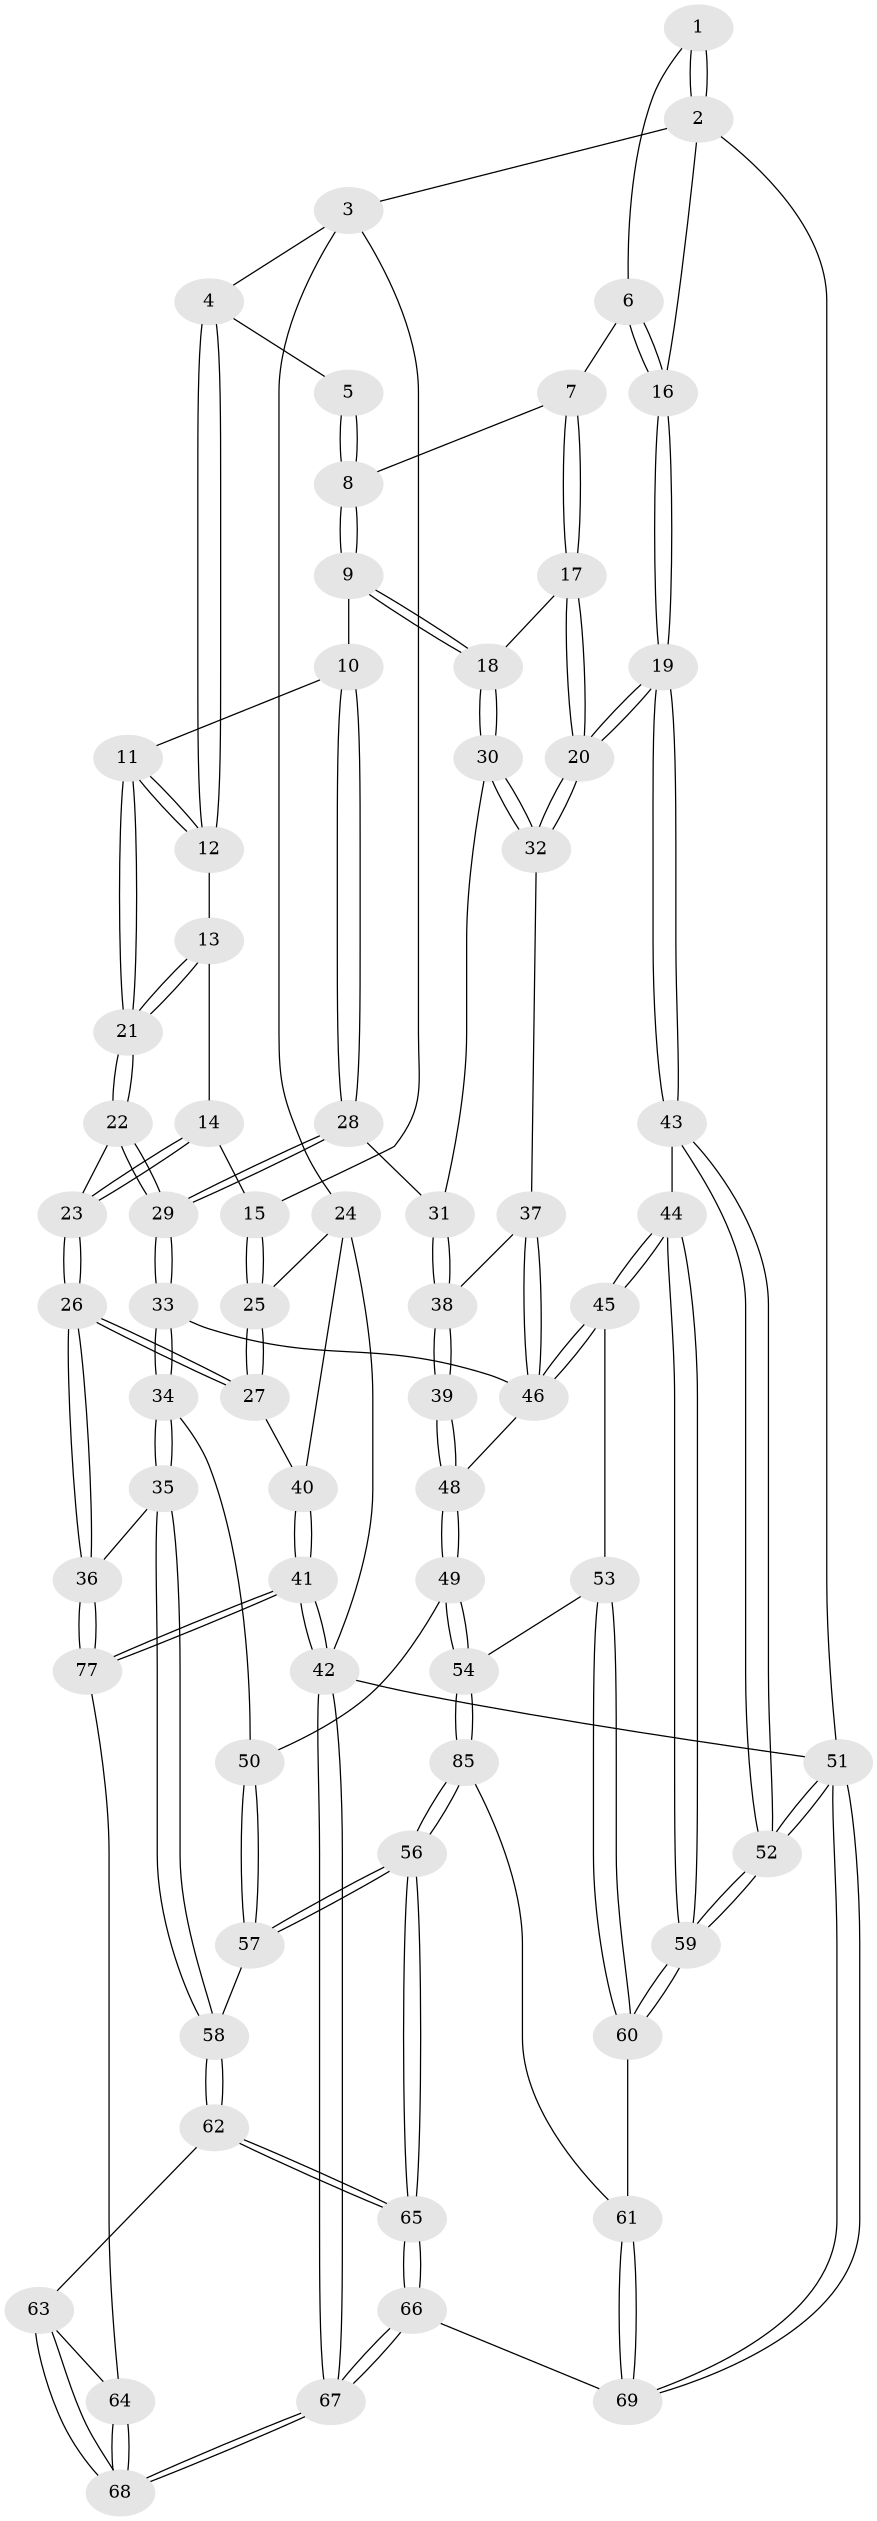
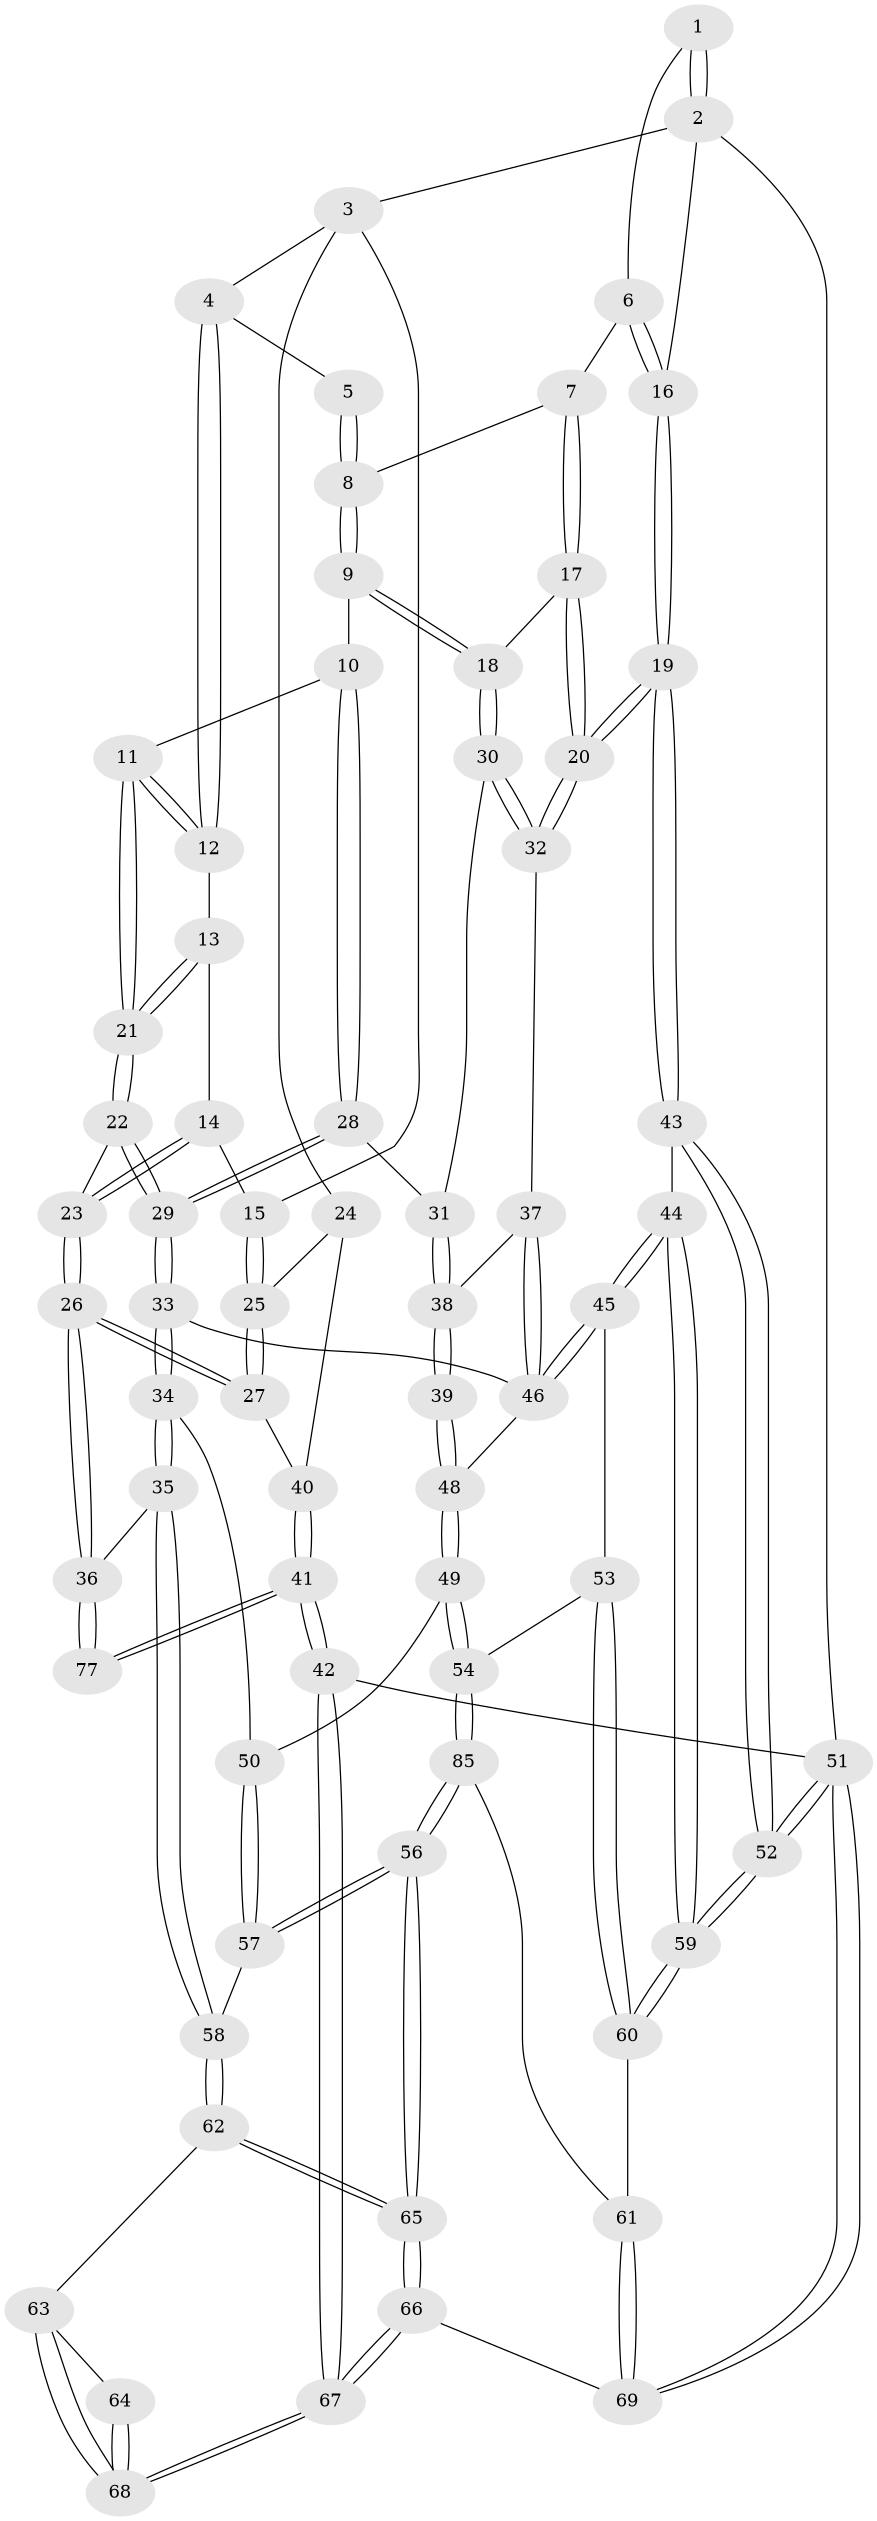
(373, 1445) -> none
(109, 2036) -> none
